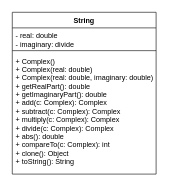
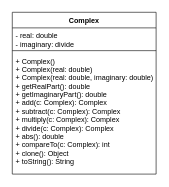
(84, 20) -> (84, 20)
